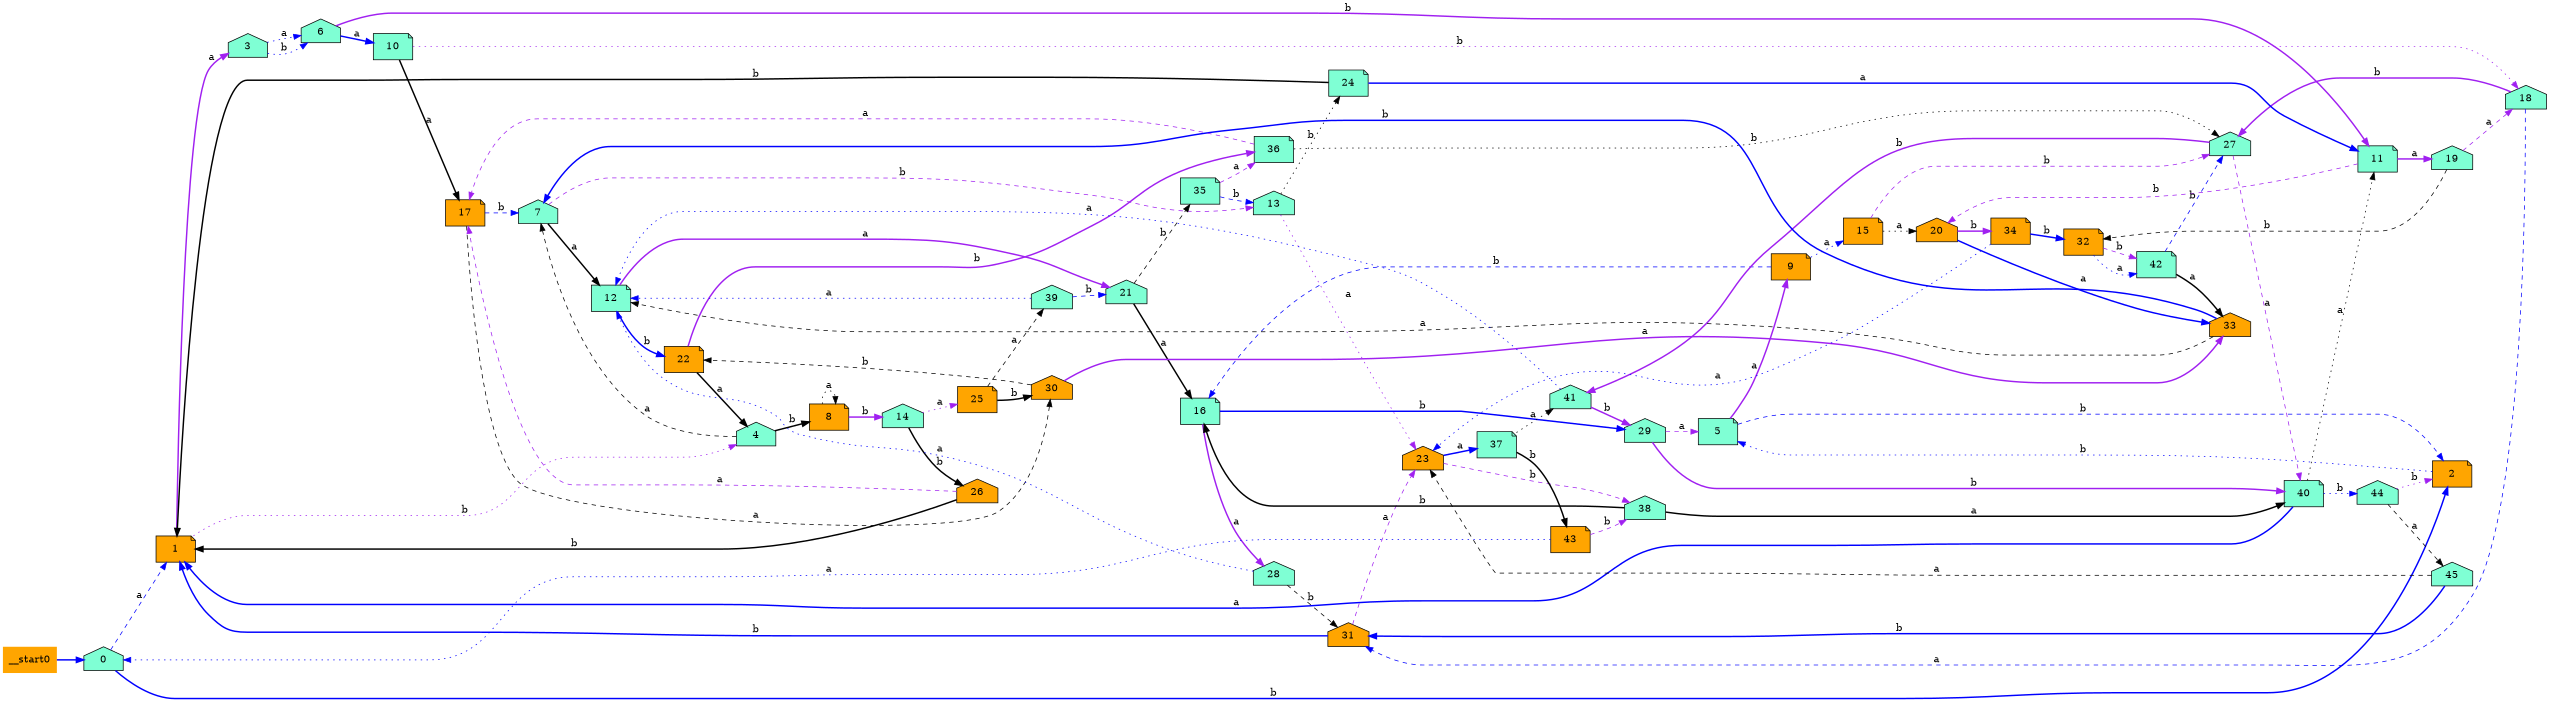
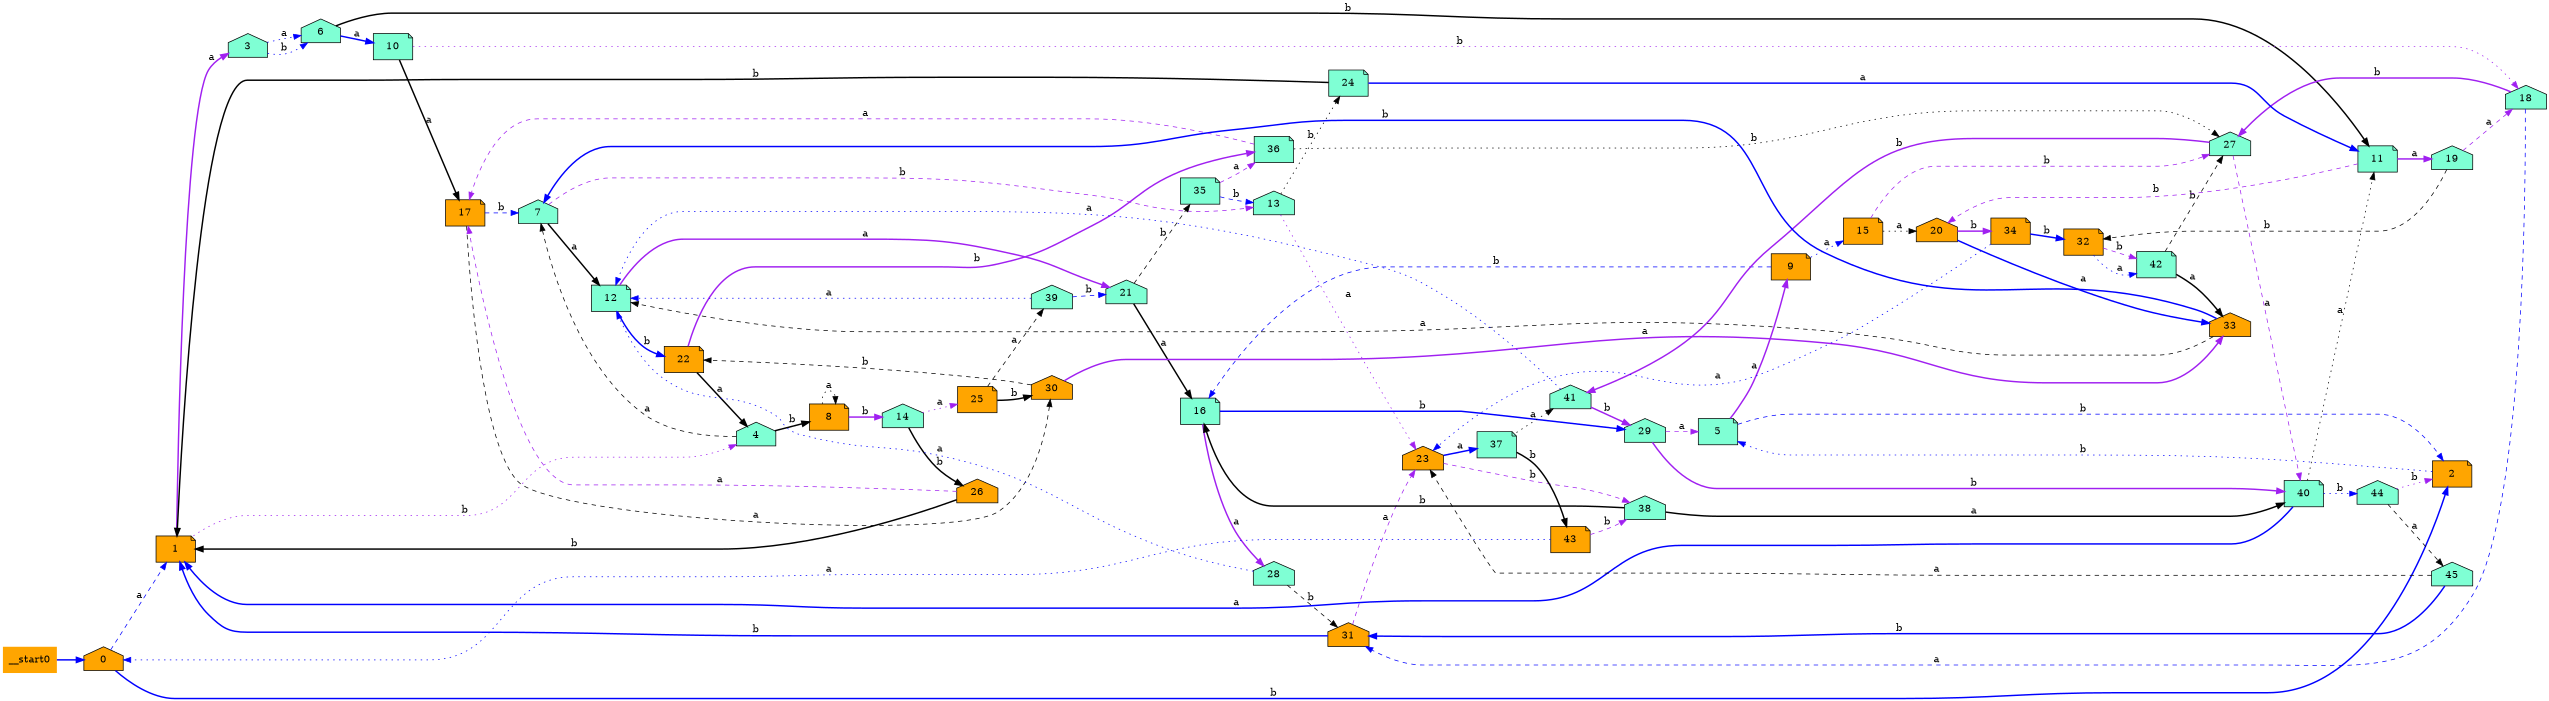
(1372, 14) -> (1372, 14)
(2192, 207) -> (2192, 207)
(104, 660) -> (104, 660)
